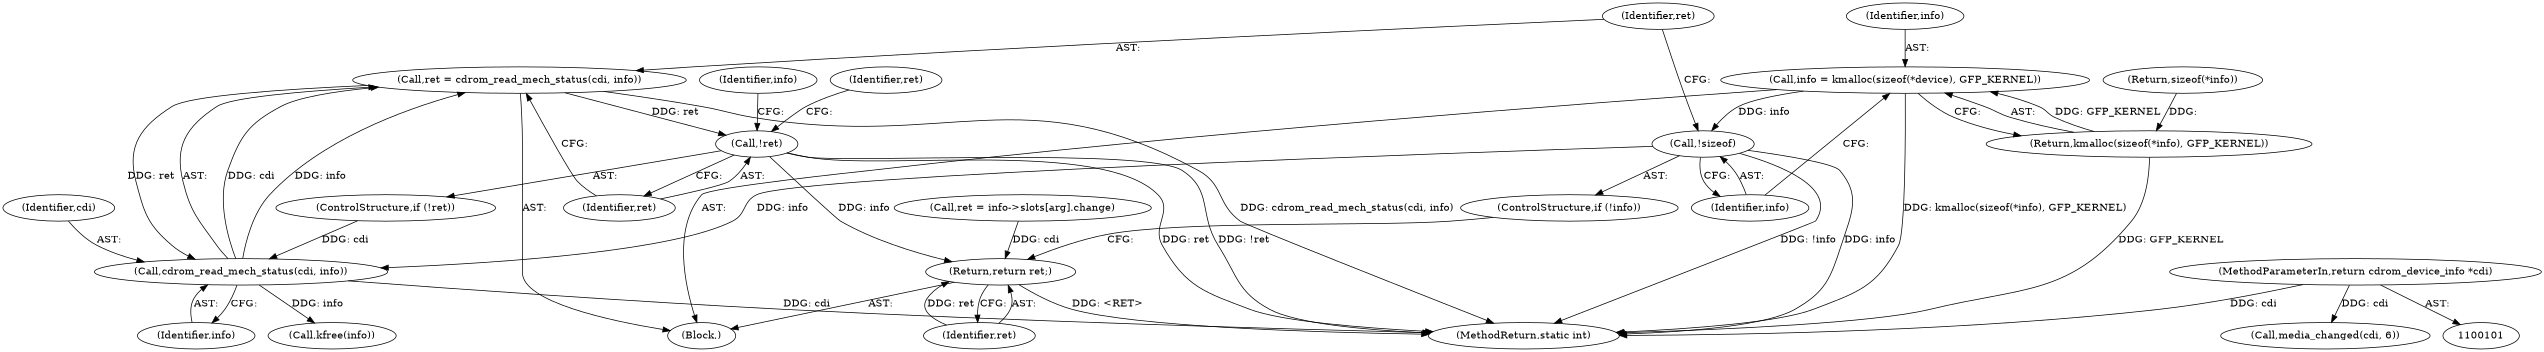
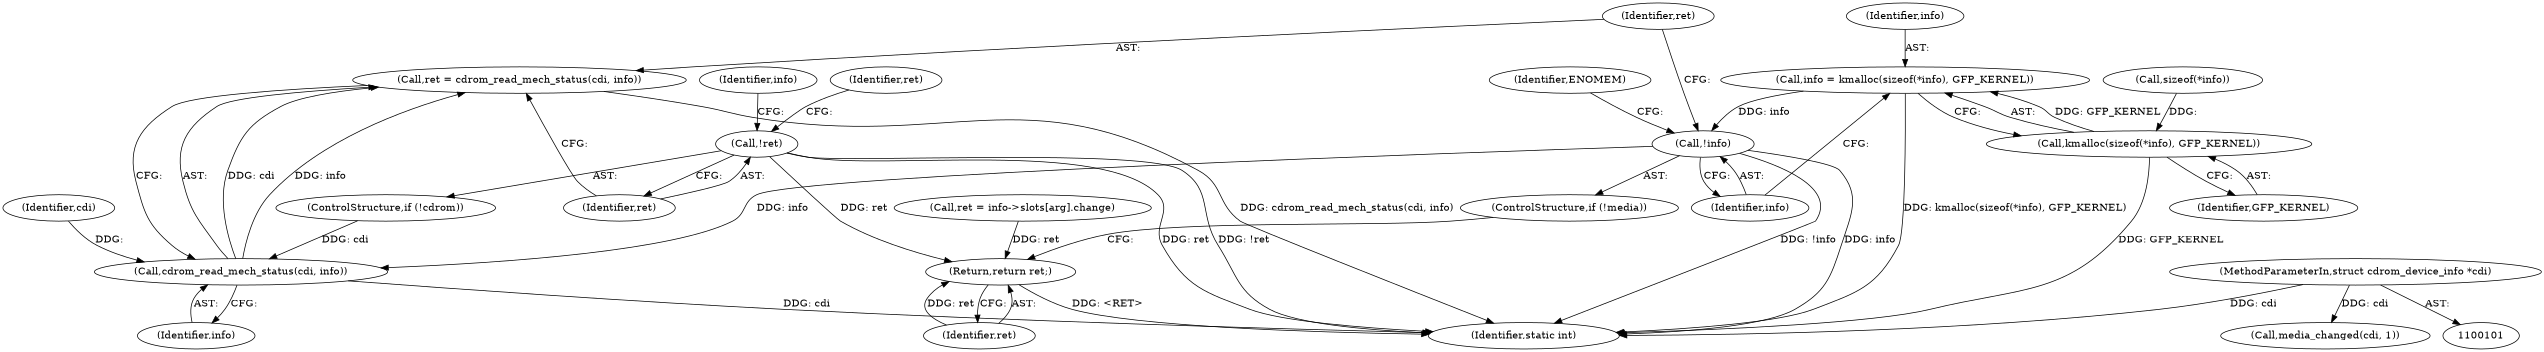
none -> (1570, 80)
(1905, 80) -> (1905, 80)
(2183, 80) -> (2183, 80)
(642, 113) -> none
(1703, 144) -> (1703, 144)
(2149, 144) -> (2149, 144)
(151, 176) -> (151, 176)
(386, 208) -> (386, 208)
(864, 208) -> (864, 208)
(1569, 208) -> (1569, 208)
none -> (2264, 208)
(111, 240) -> (111, 240)
(1036, 240) -> (1036, 240)
(2356, 272) -> (2356, 272)
(332, 336) -> none
(702, 336) -> none
(1524, 336) -> (1524, 336)
(2325, 336) -> (2325, 336)
